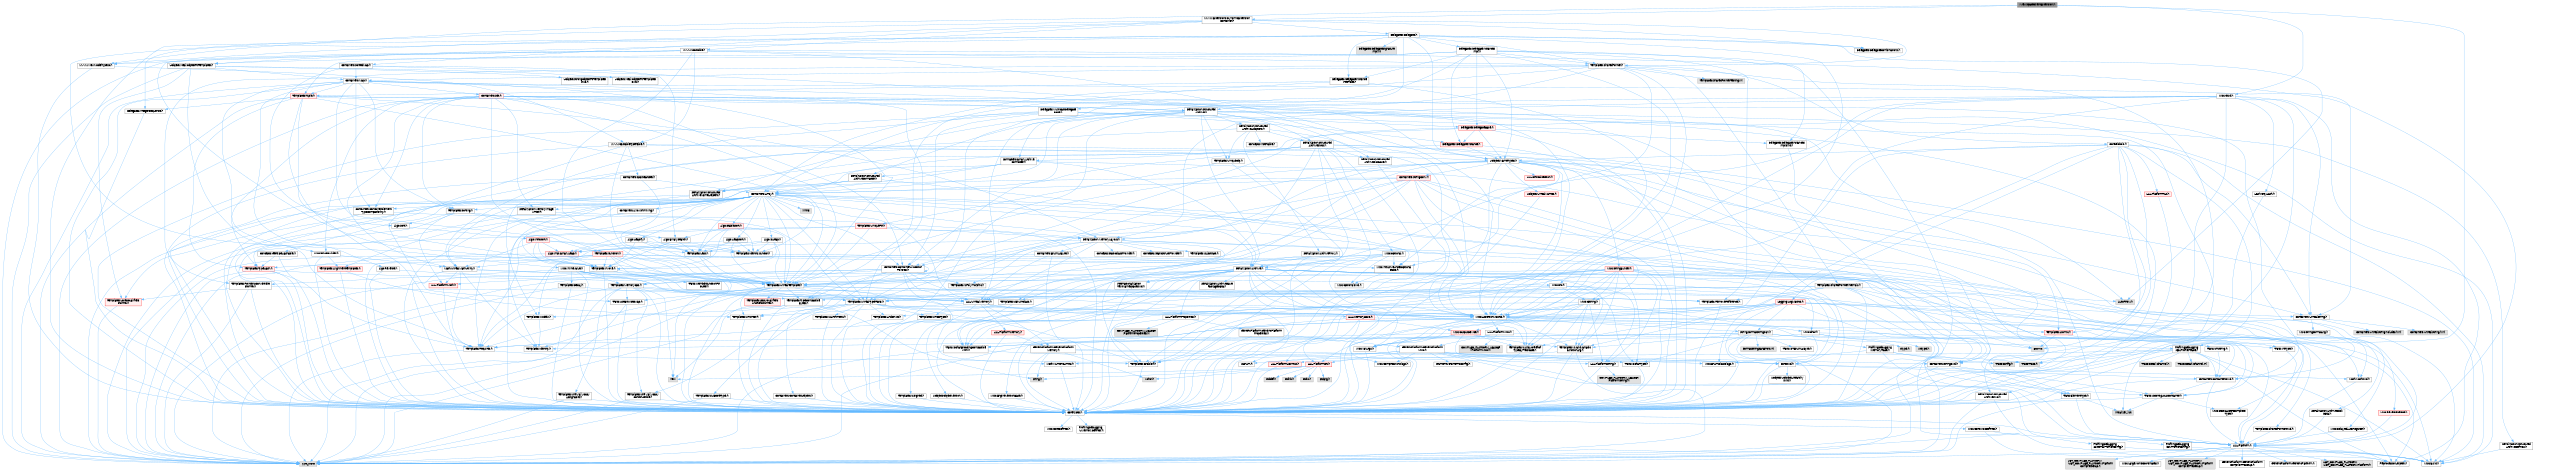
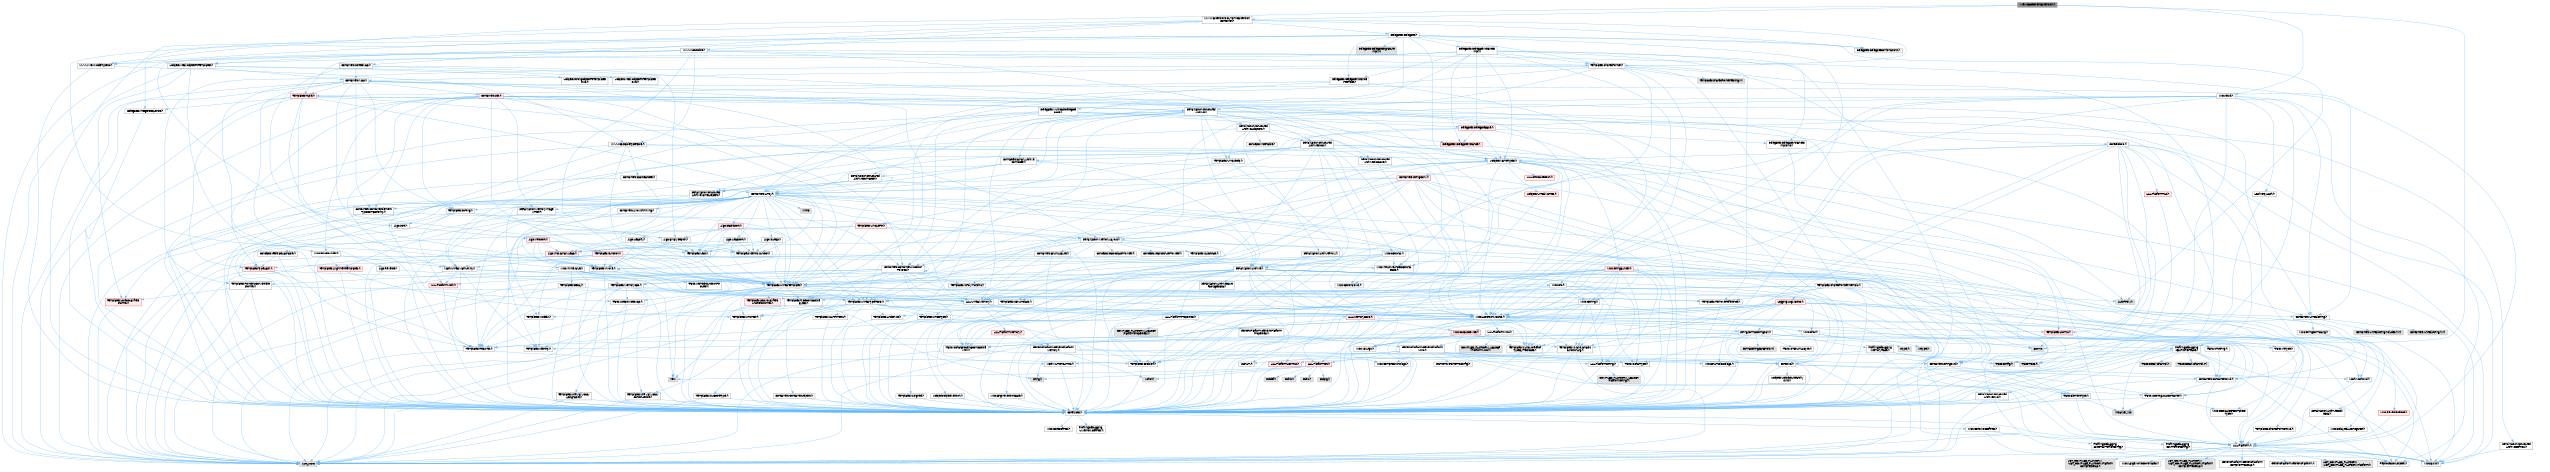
(1131, 286) -> none
